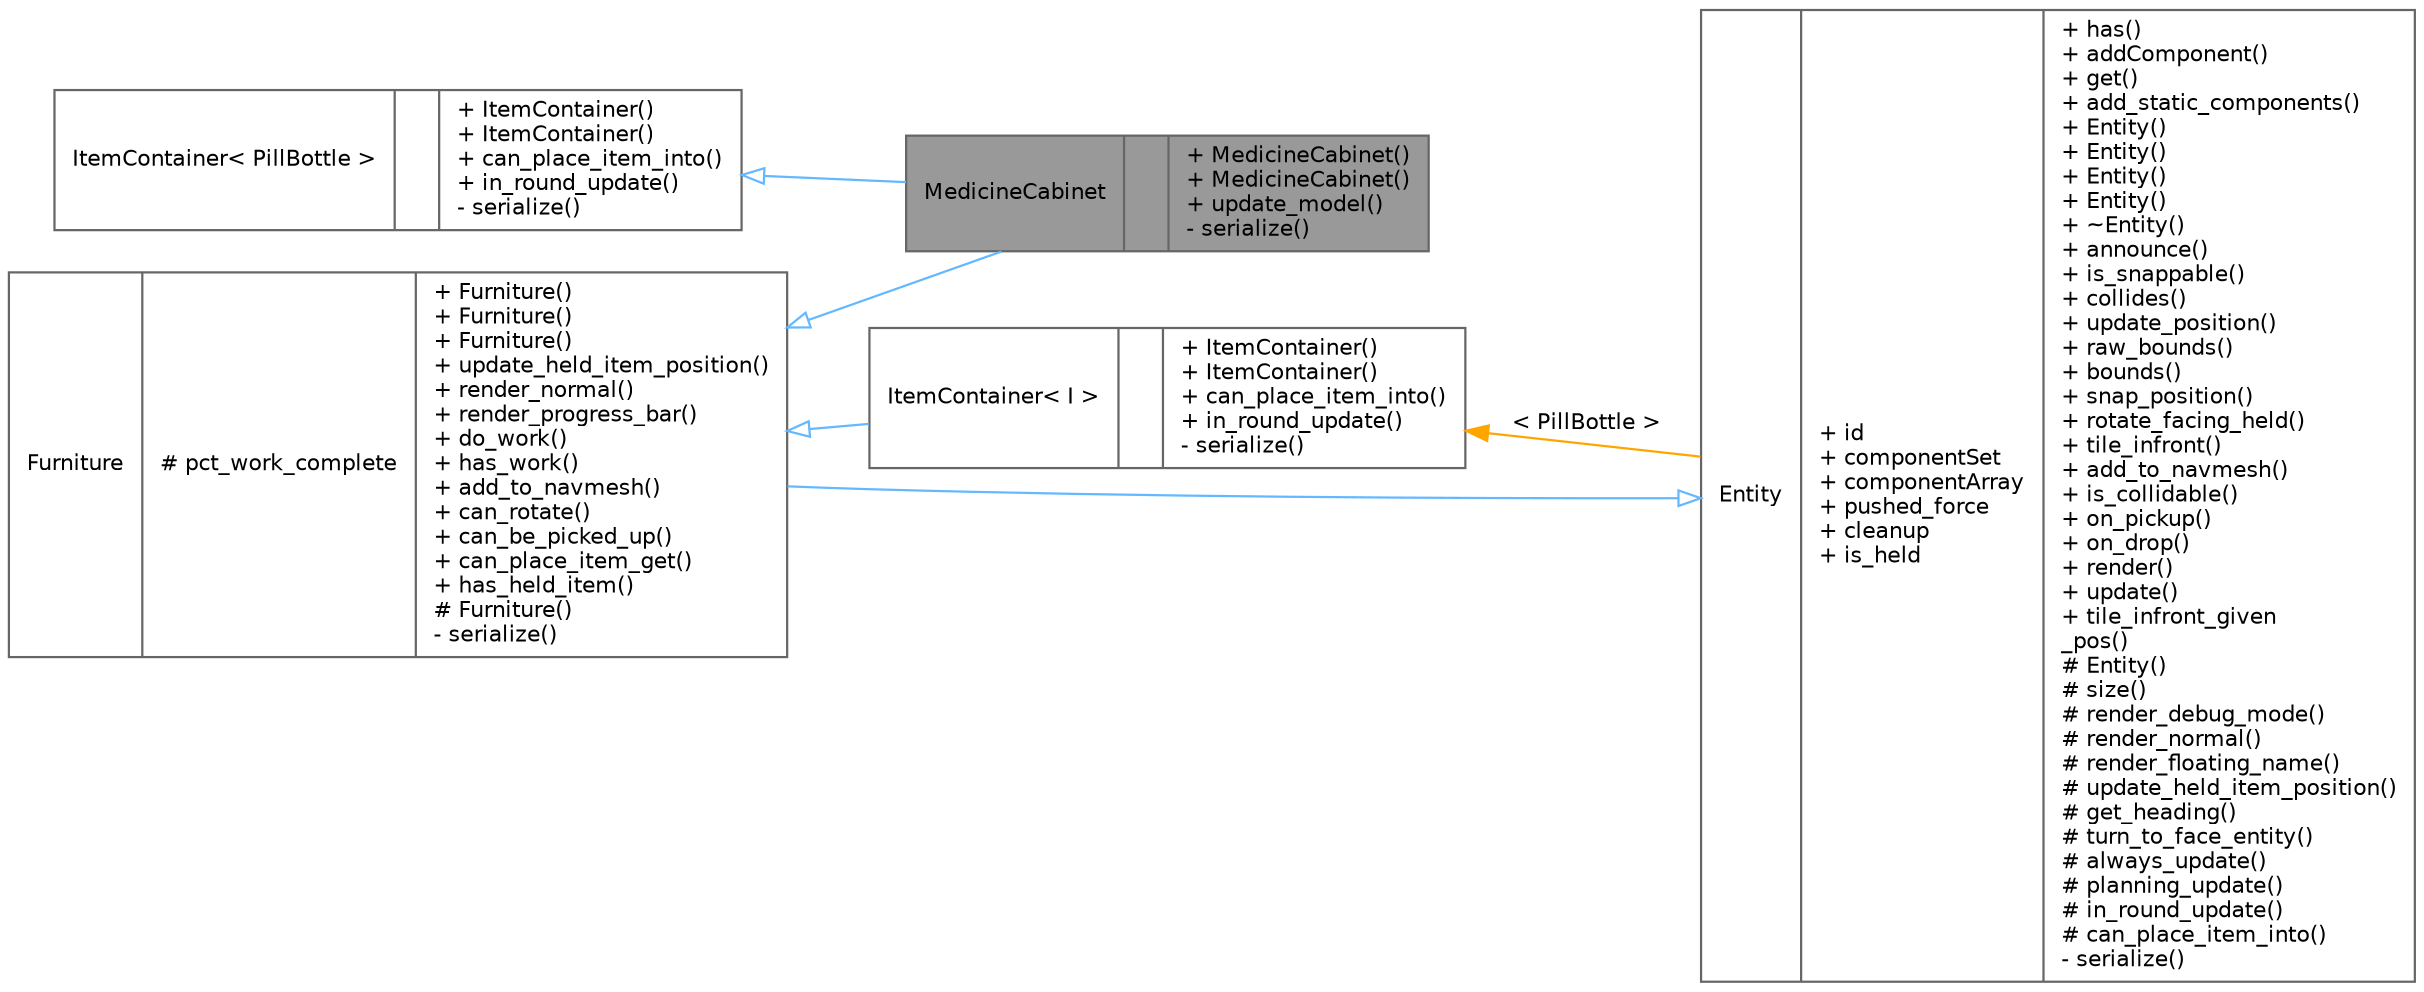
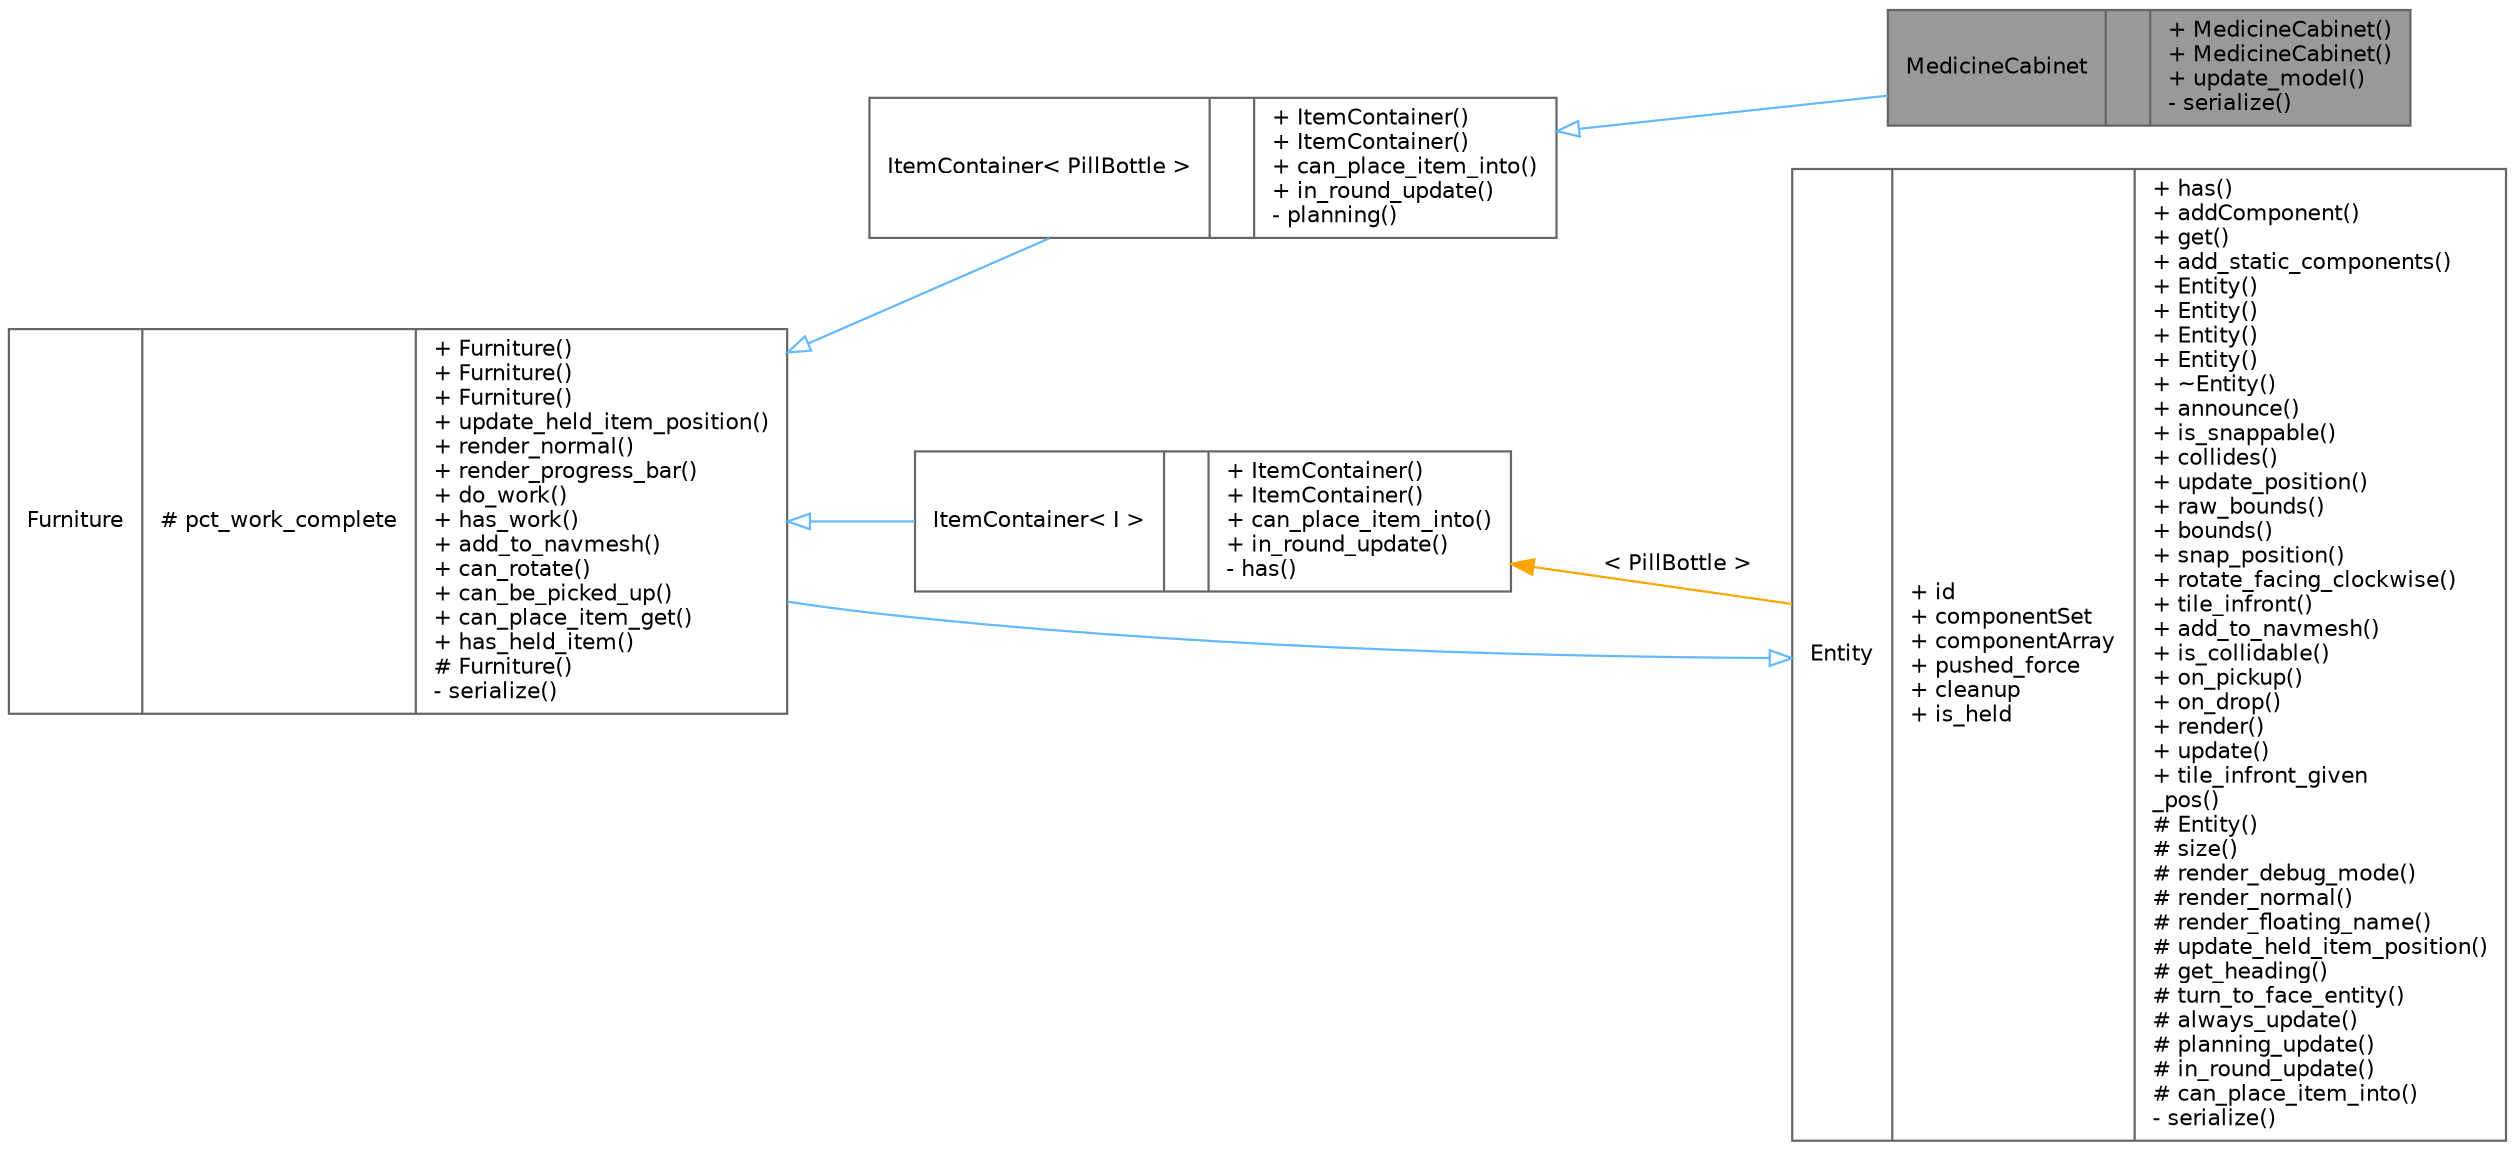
(519, 208) -> (1335, 216)
(905, 286) -> (929, 291)
(2184, 421) -> (2305, 580)
(1243, 446) -> (1262, 569)
